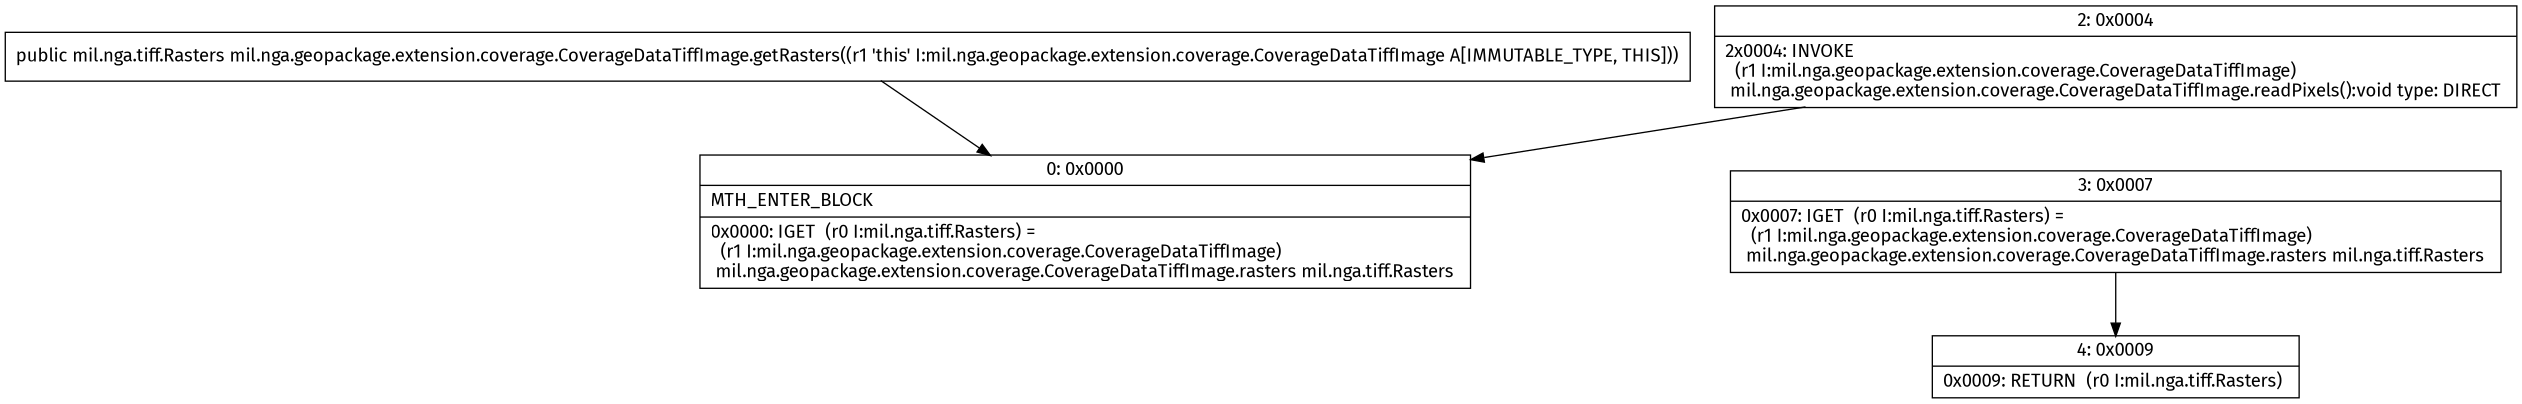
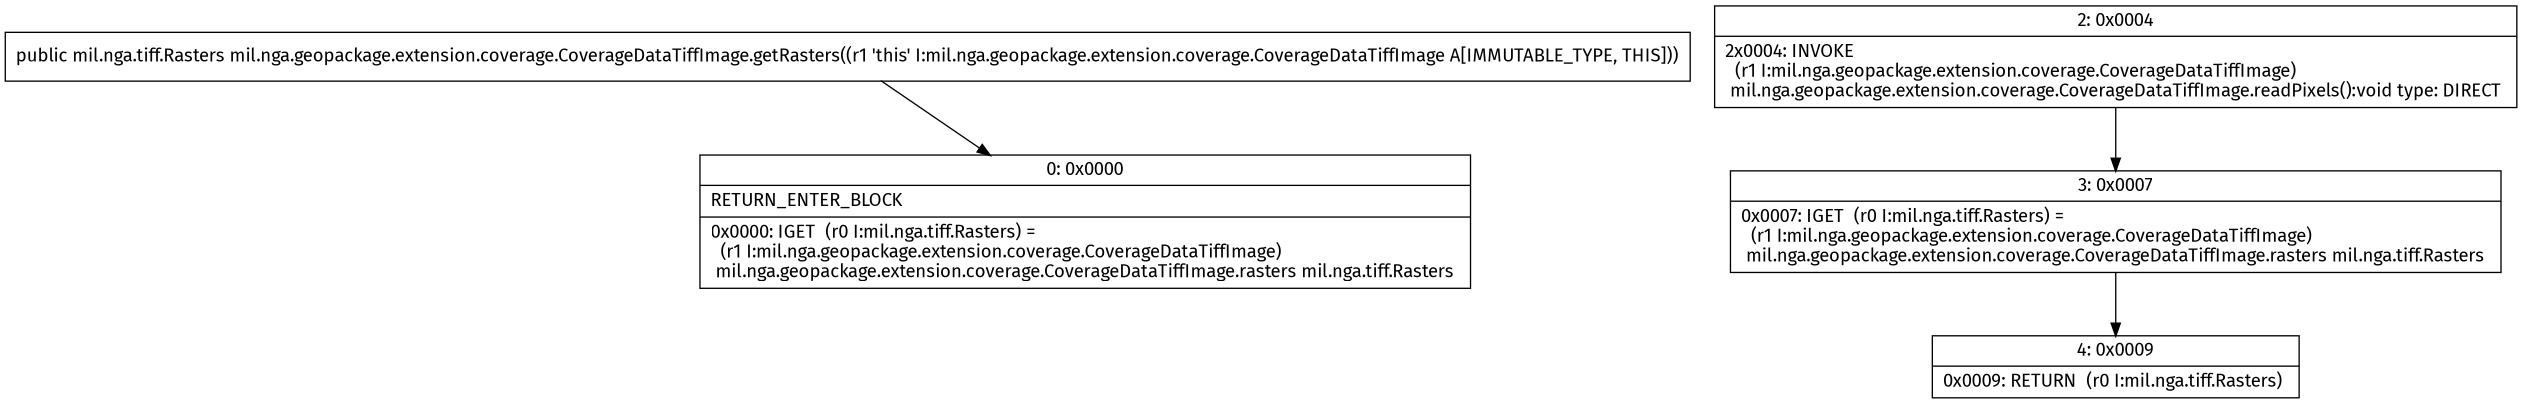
(1645, 132) -> (2116, 133)
(792, 201) -> (807, 201)
